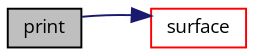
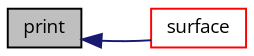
(107, 15) -> (126, 41)
